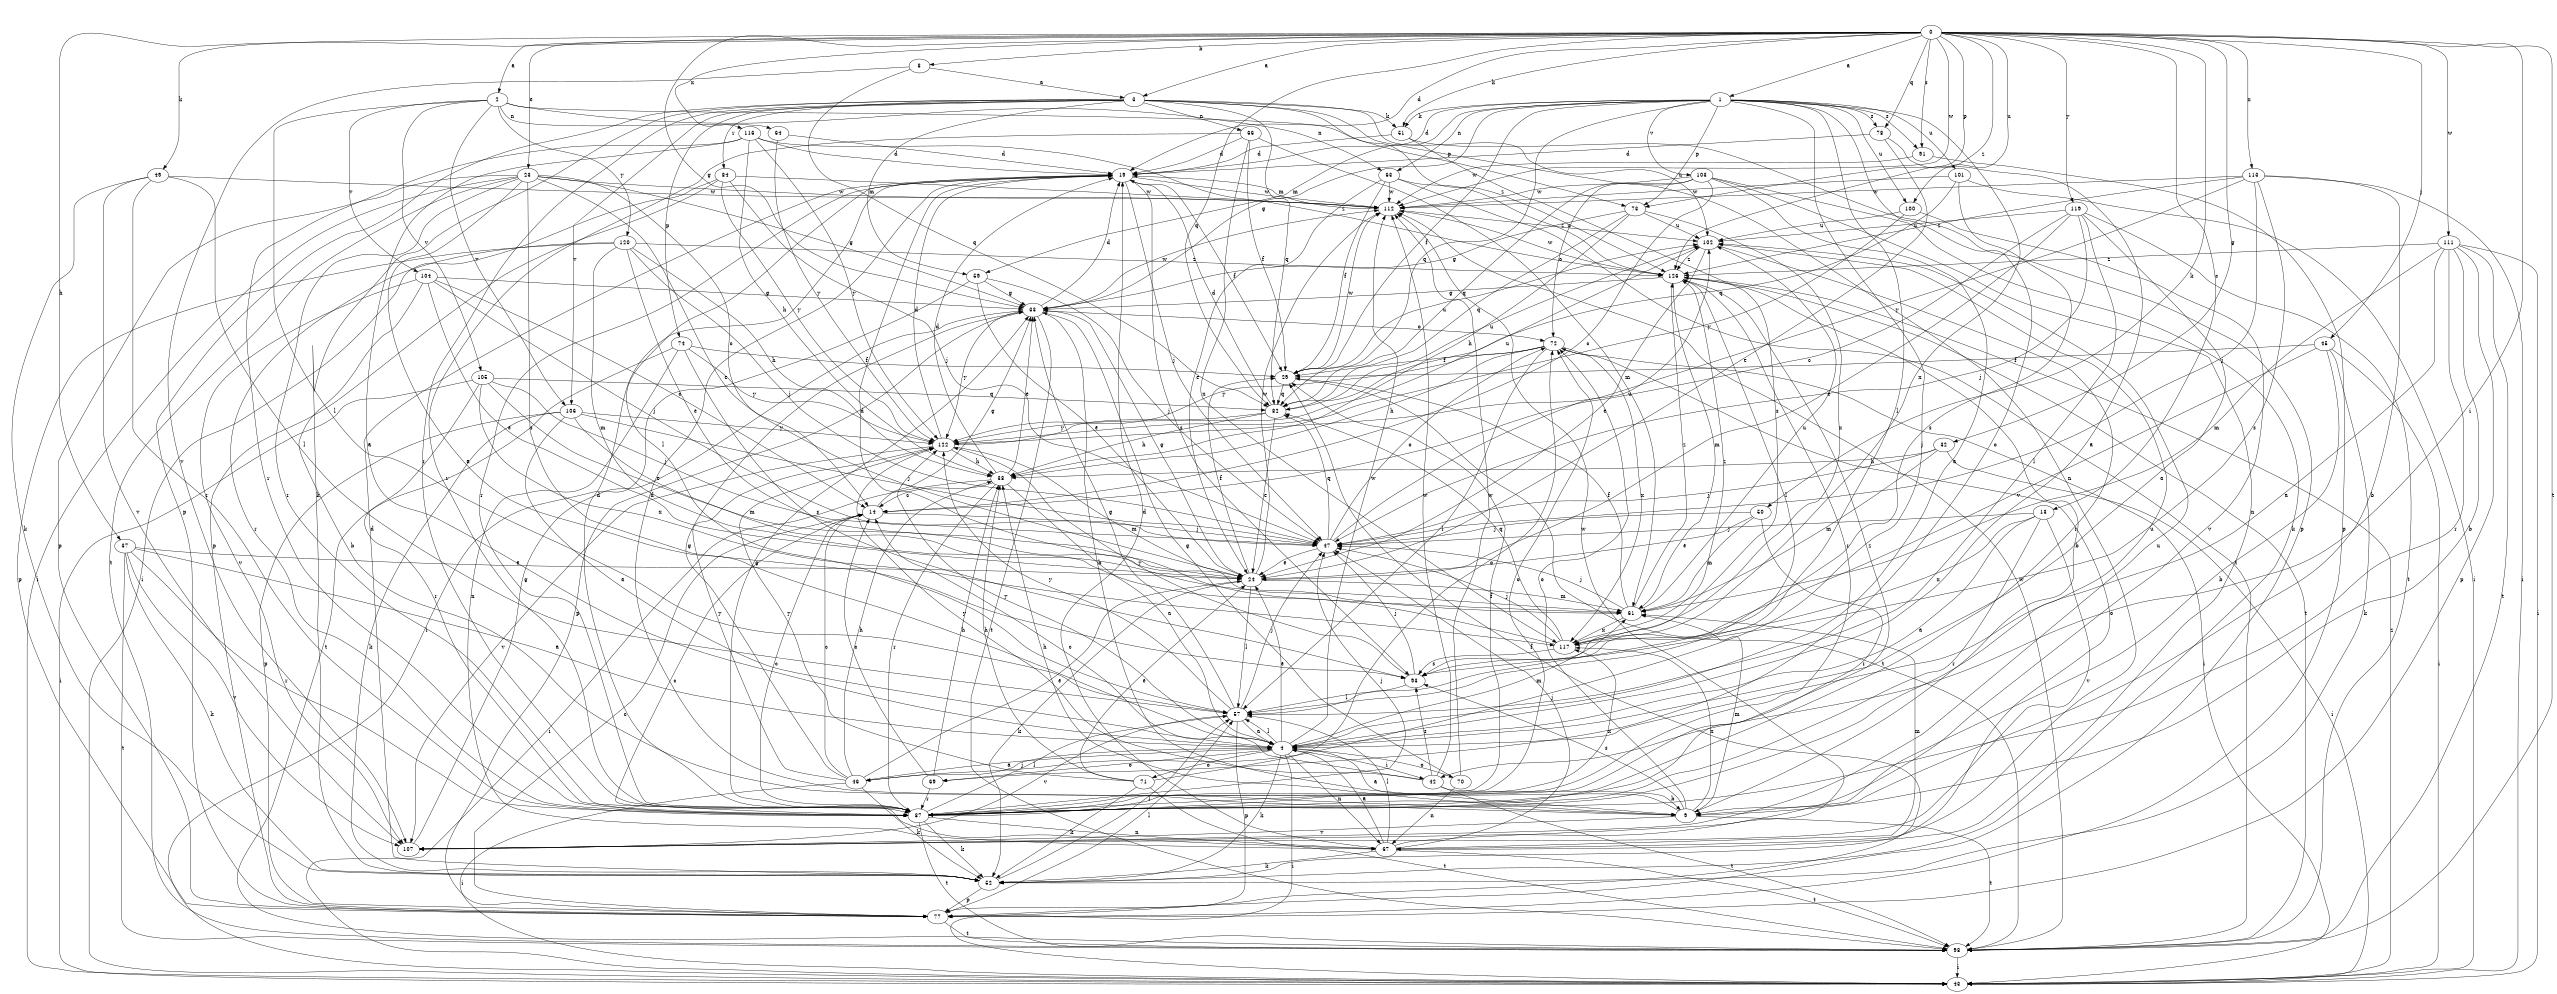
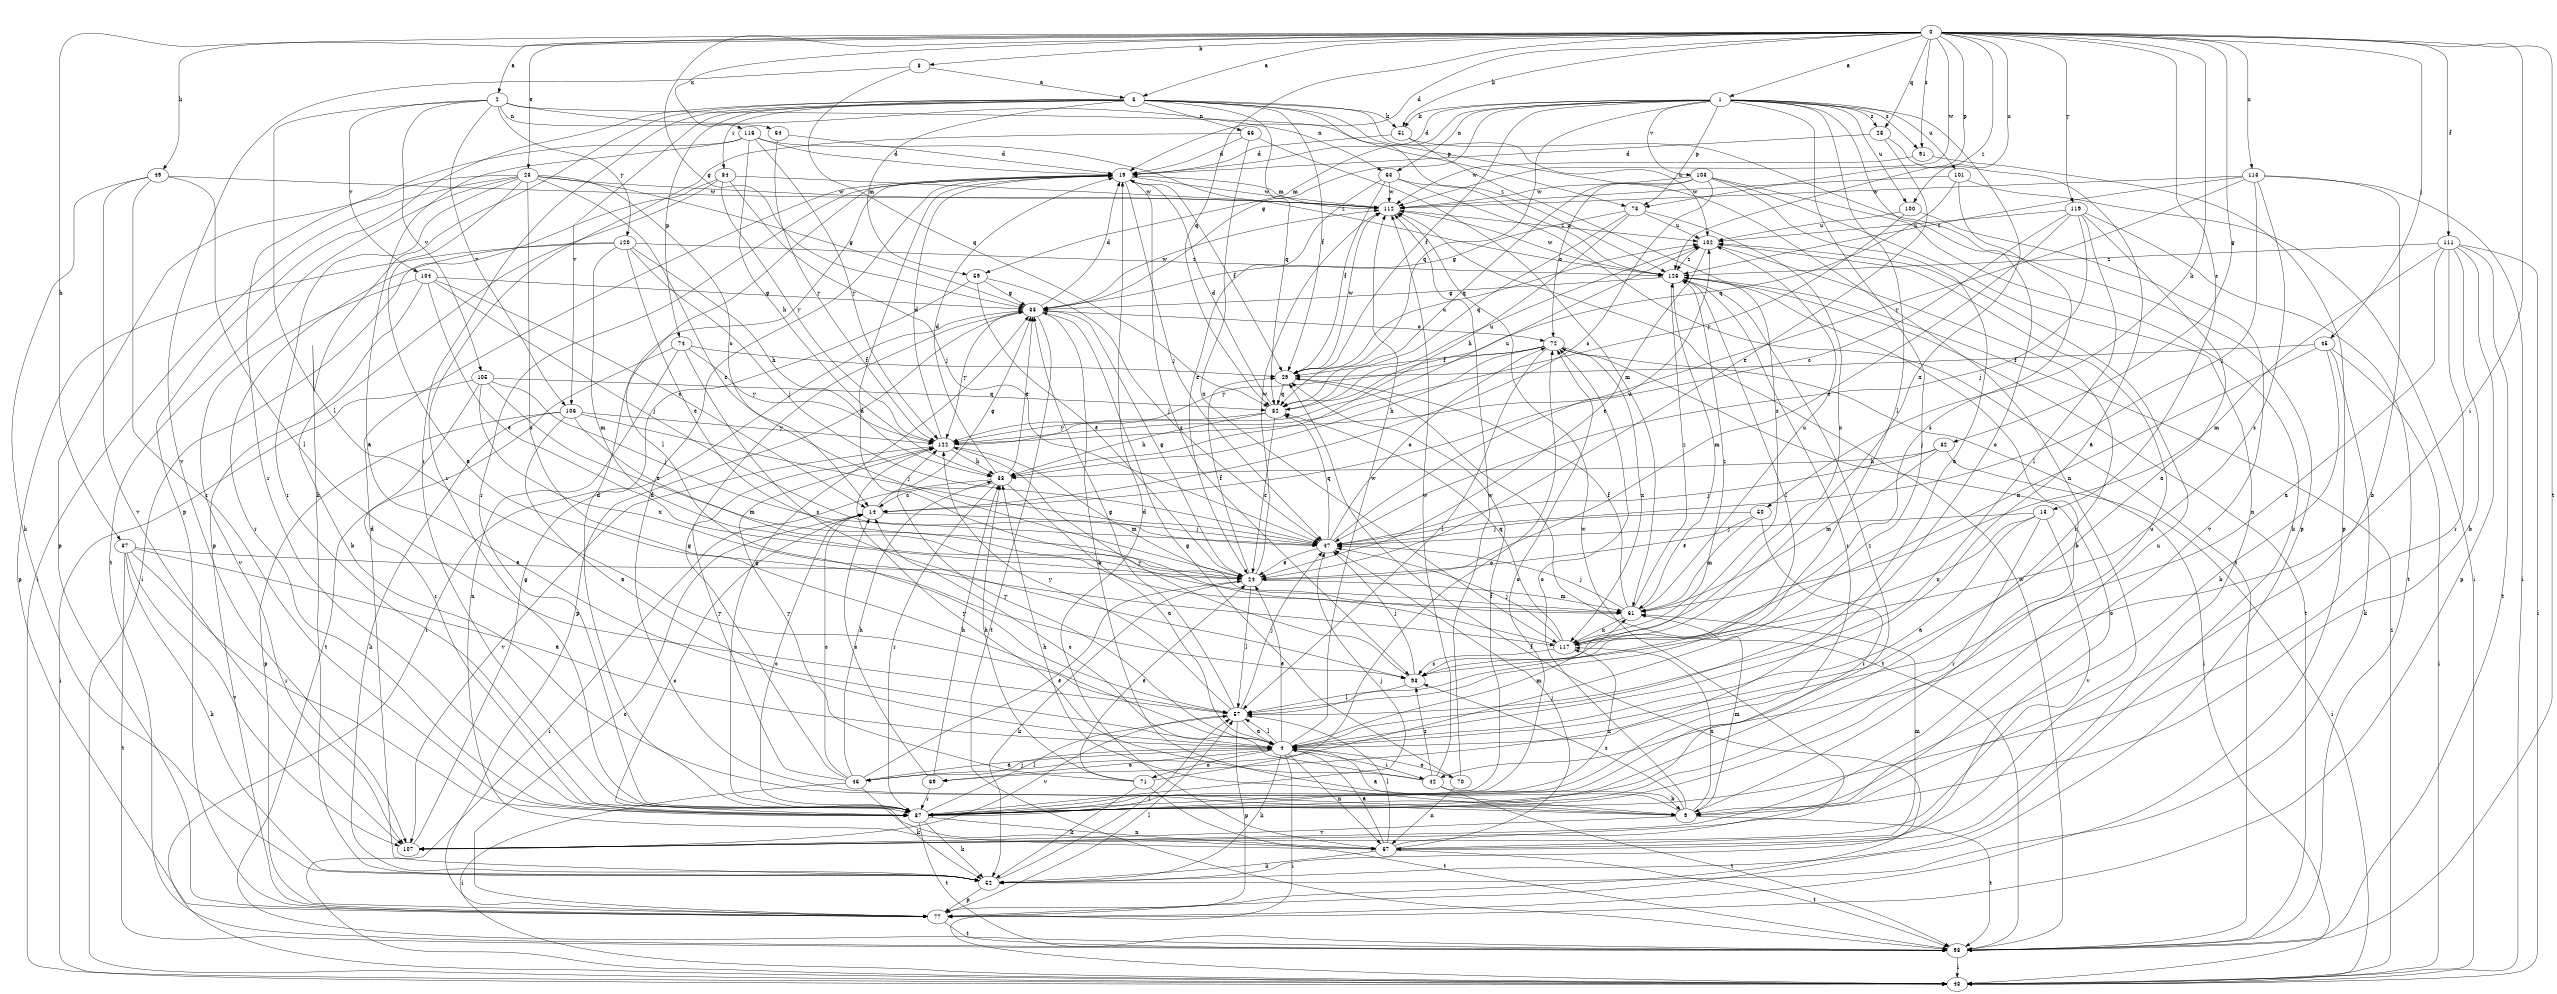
(1880, 133) -> (1880, 133)
(2450, 133) -> (2450, 133)
(1259, 255) -> (1315, 169)
(2019, 496) -> (2019, 496)
